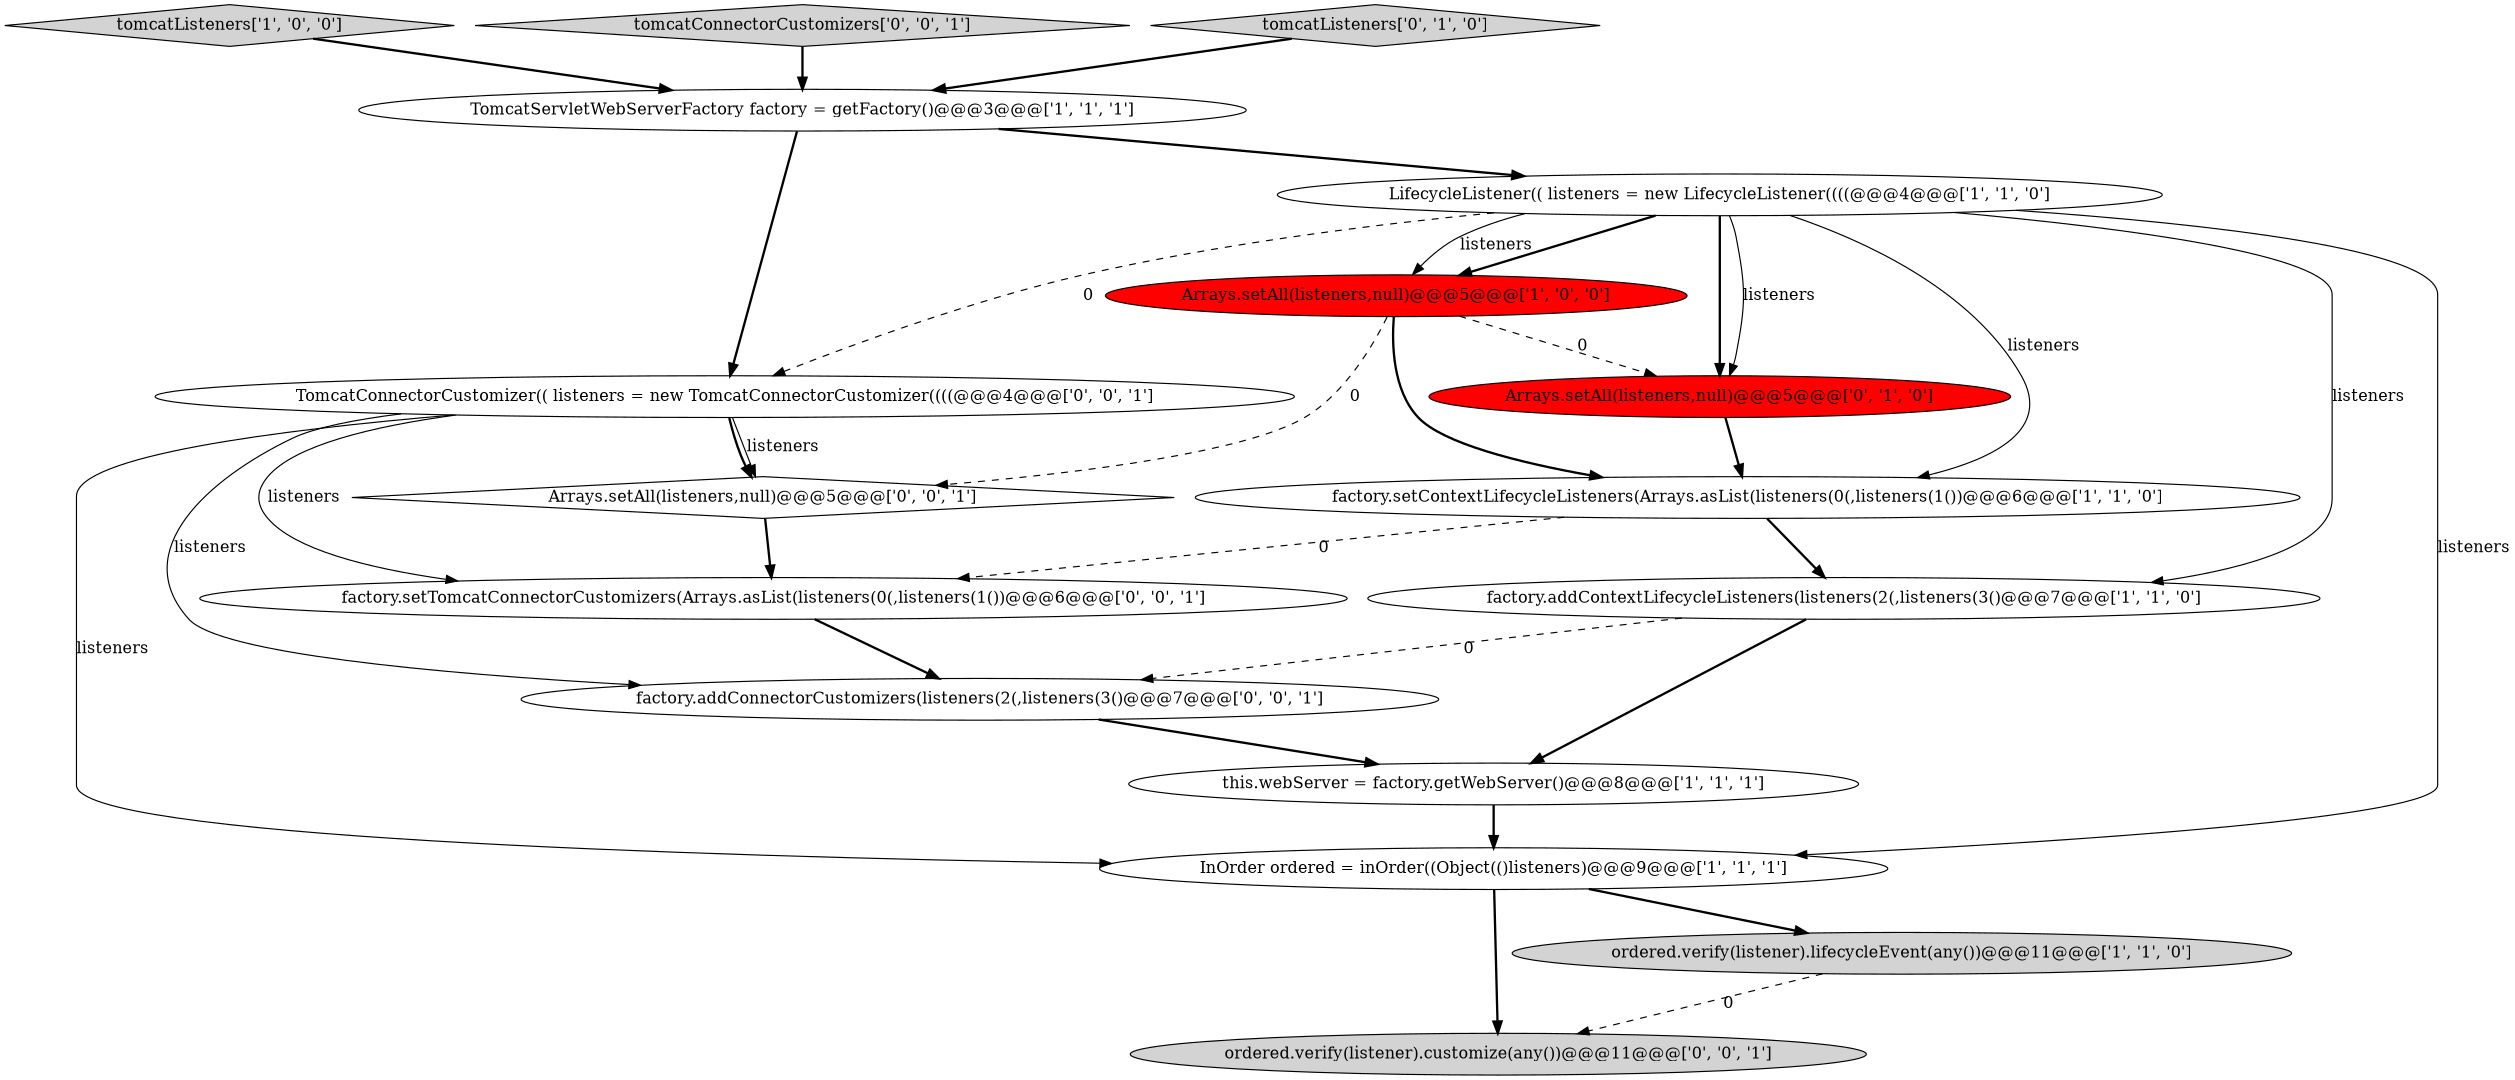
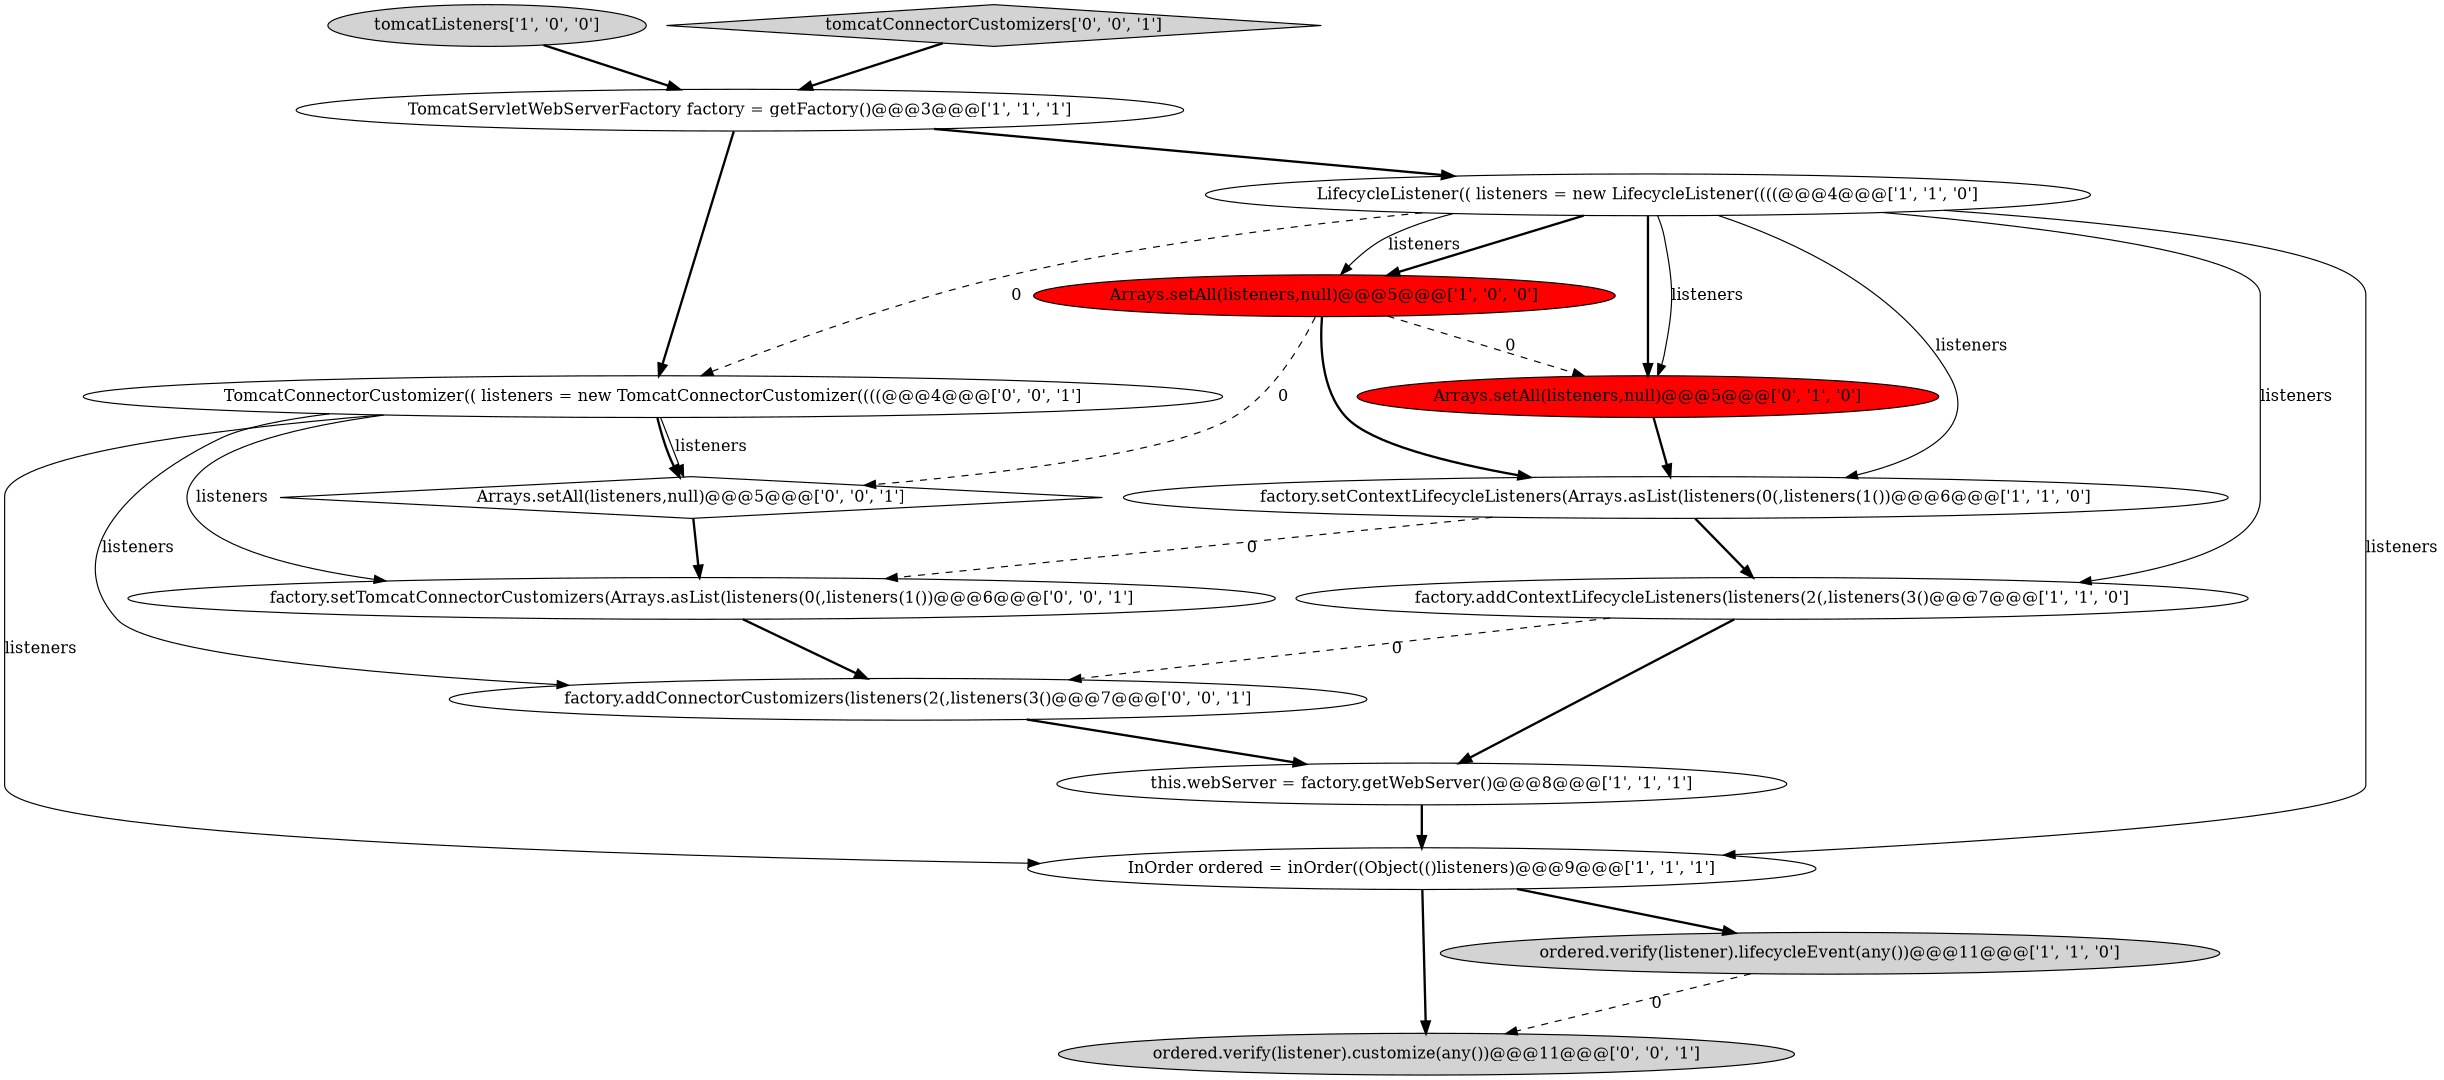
(230, 26) -> (487, 26)
(1375, 26) -> none
